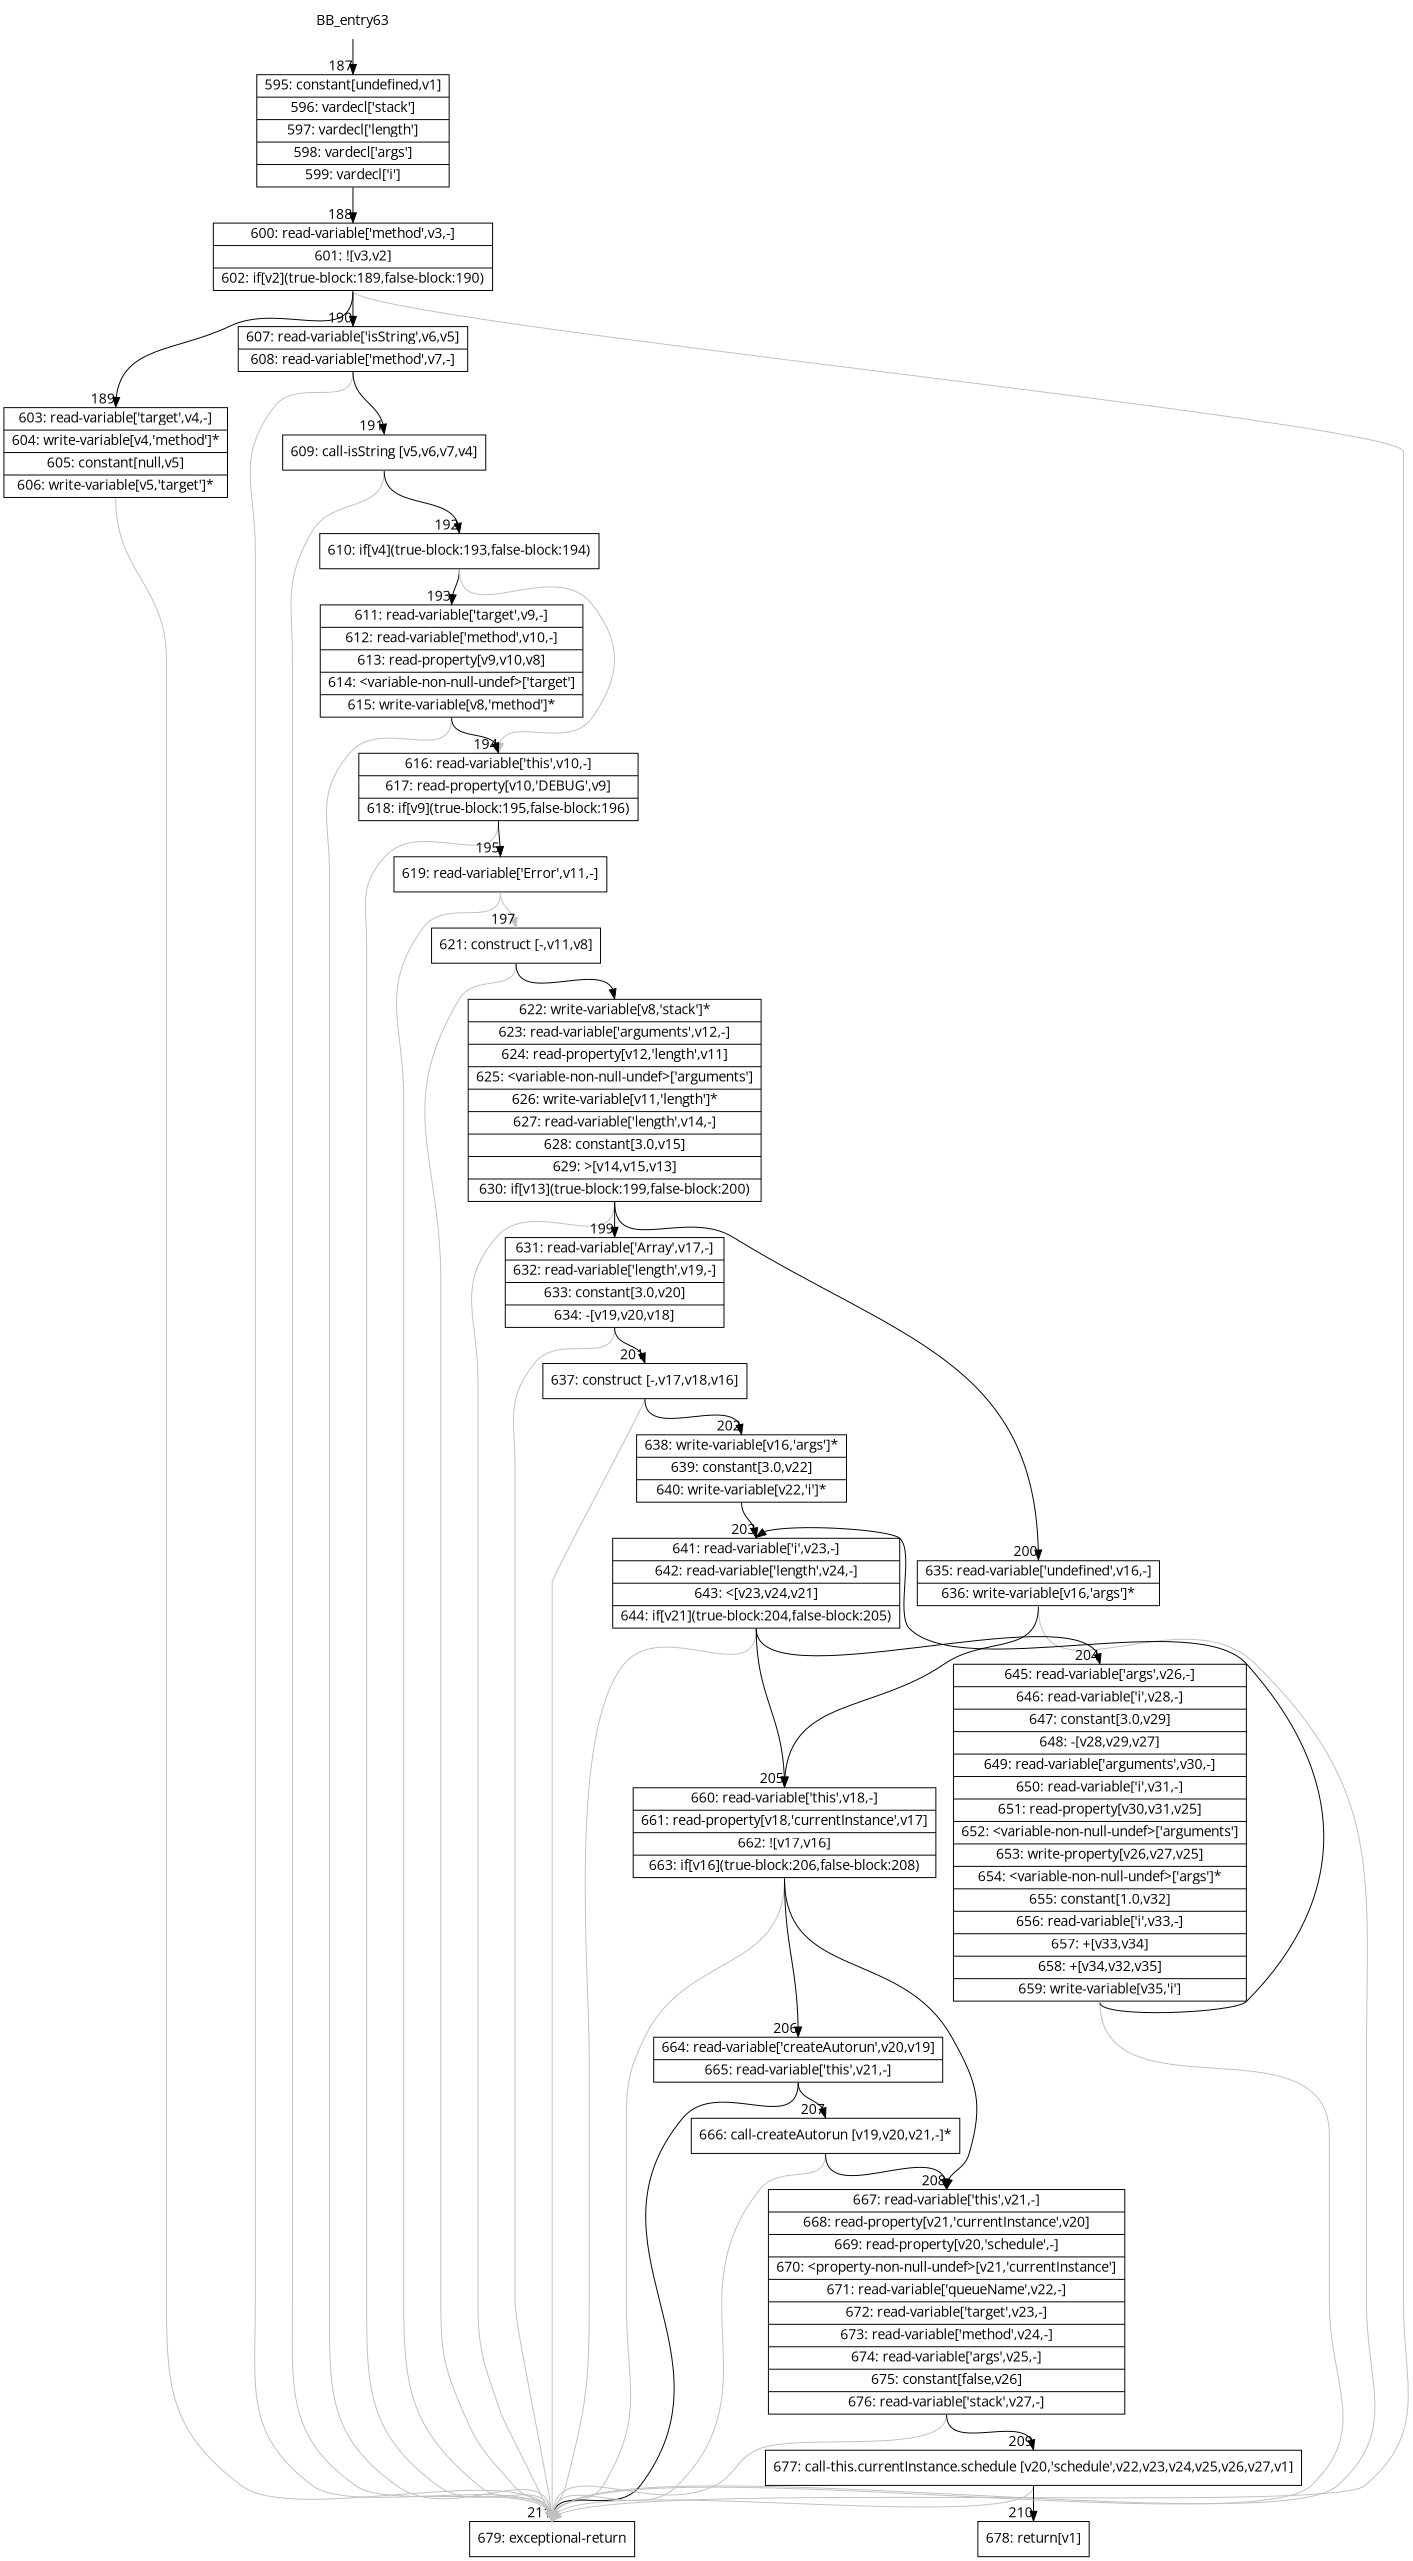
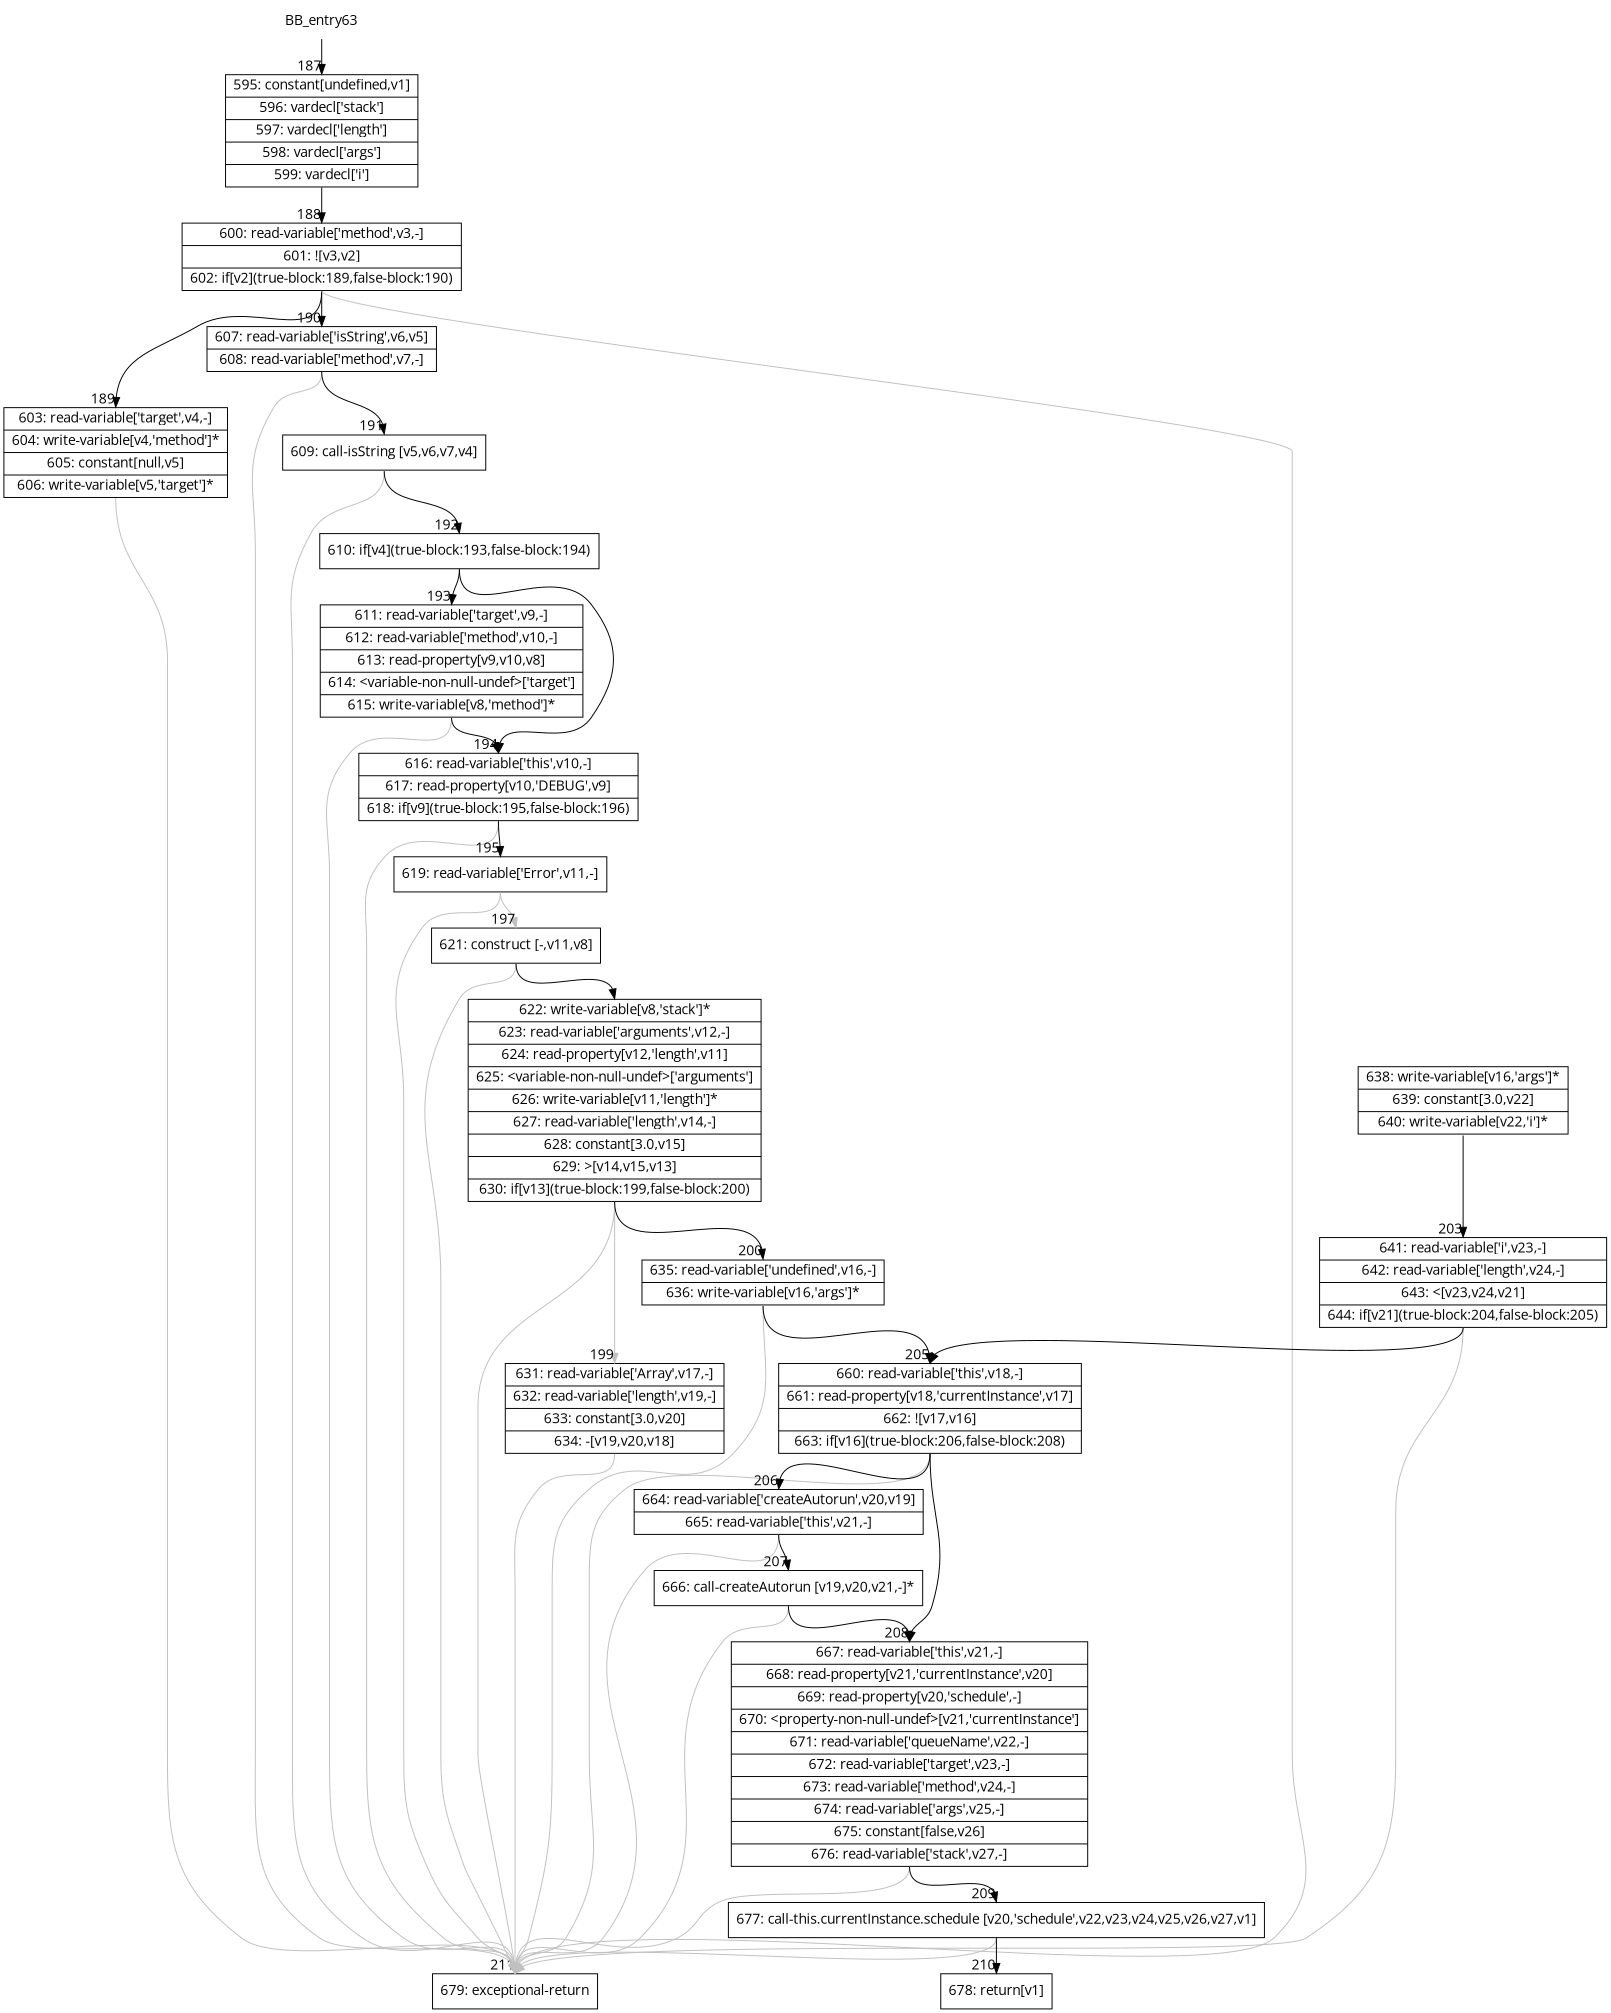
(610, 635) -> (609, 635)
(615, 1215) -> (615, 1277)
(645, 1381) -> none
(1100, 1833) -> none
(655, 2282) -> (615, 1724)
